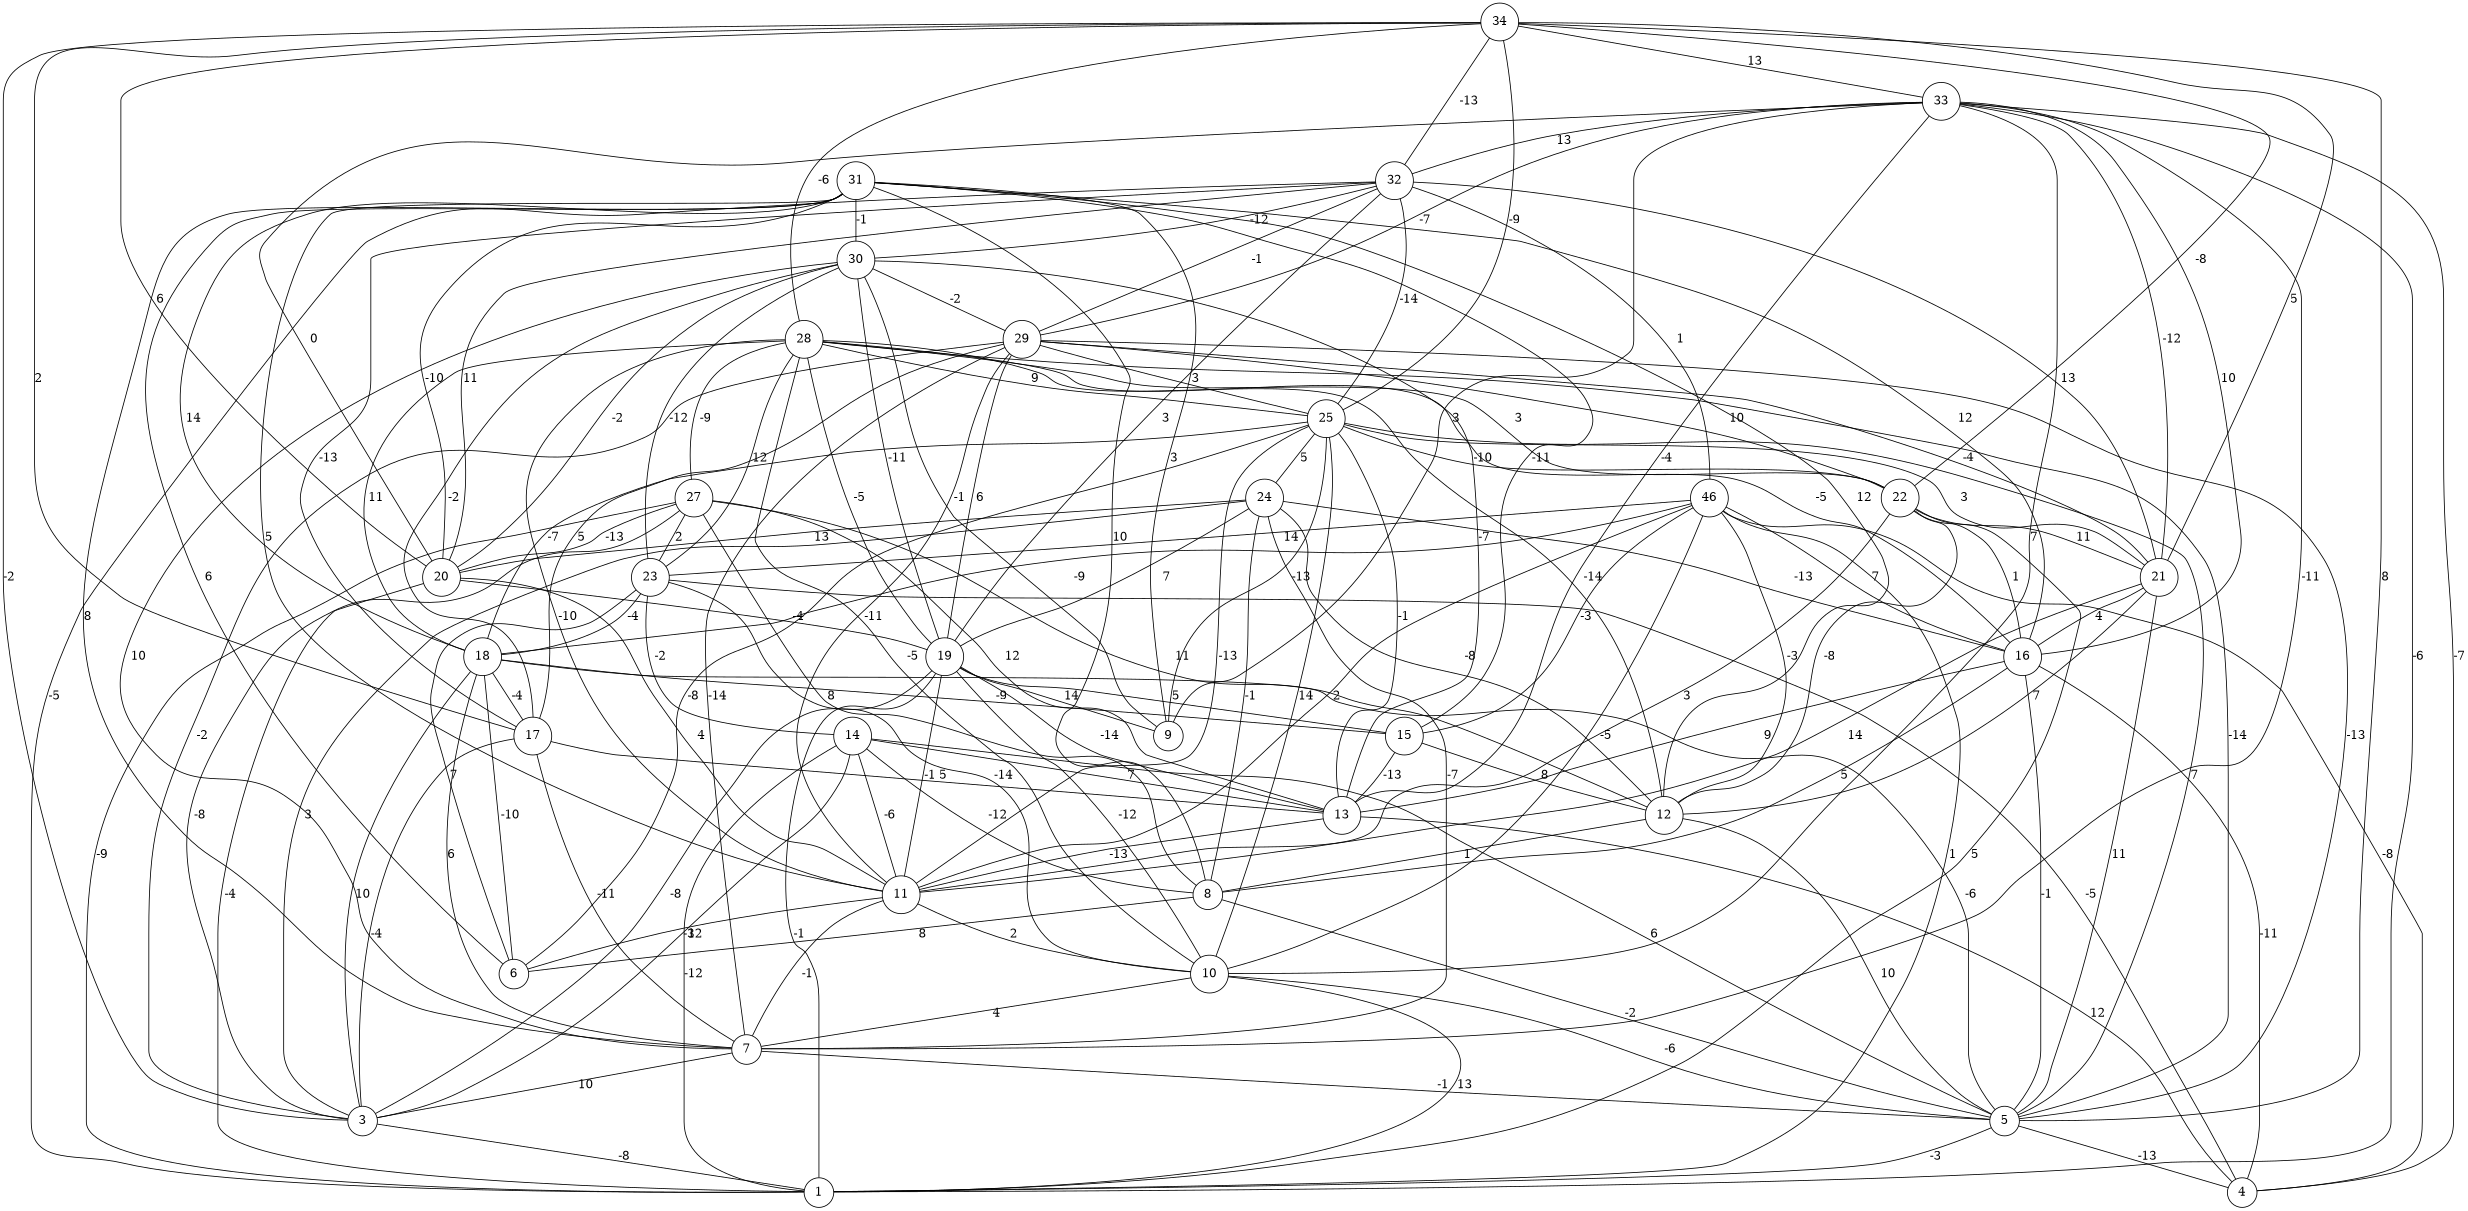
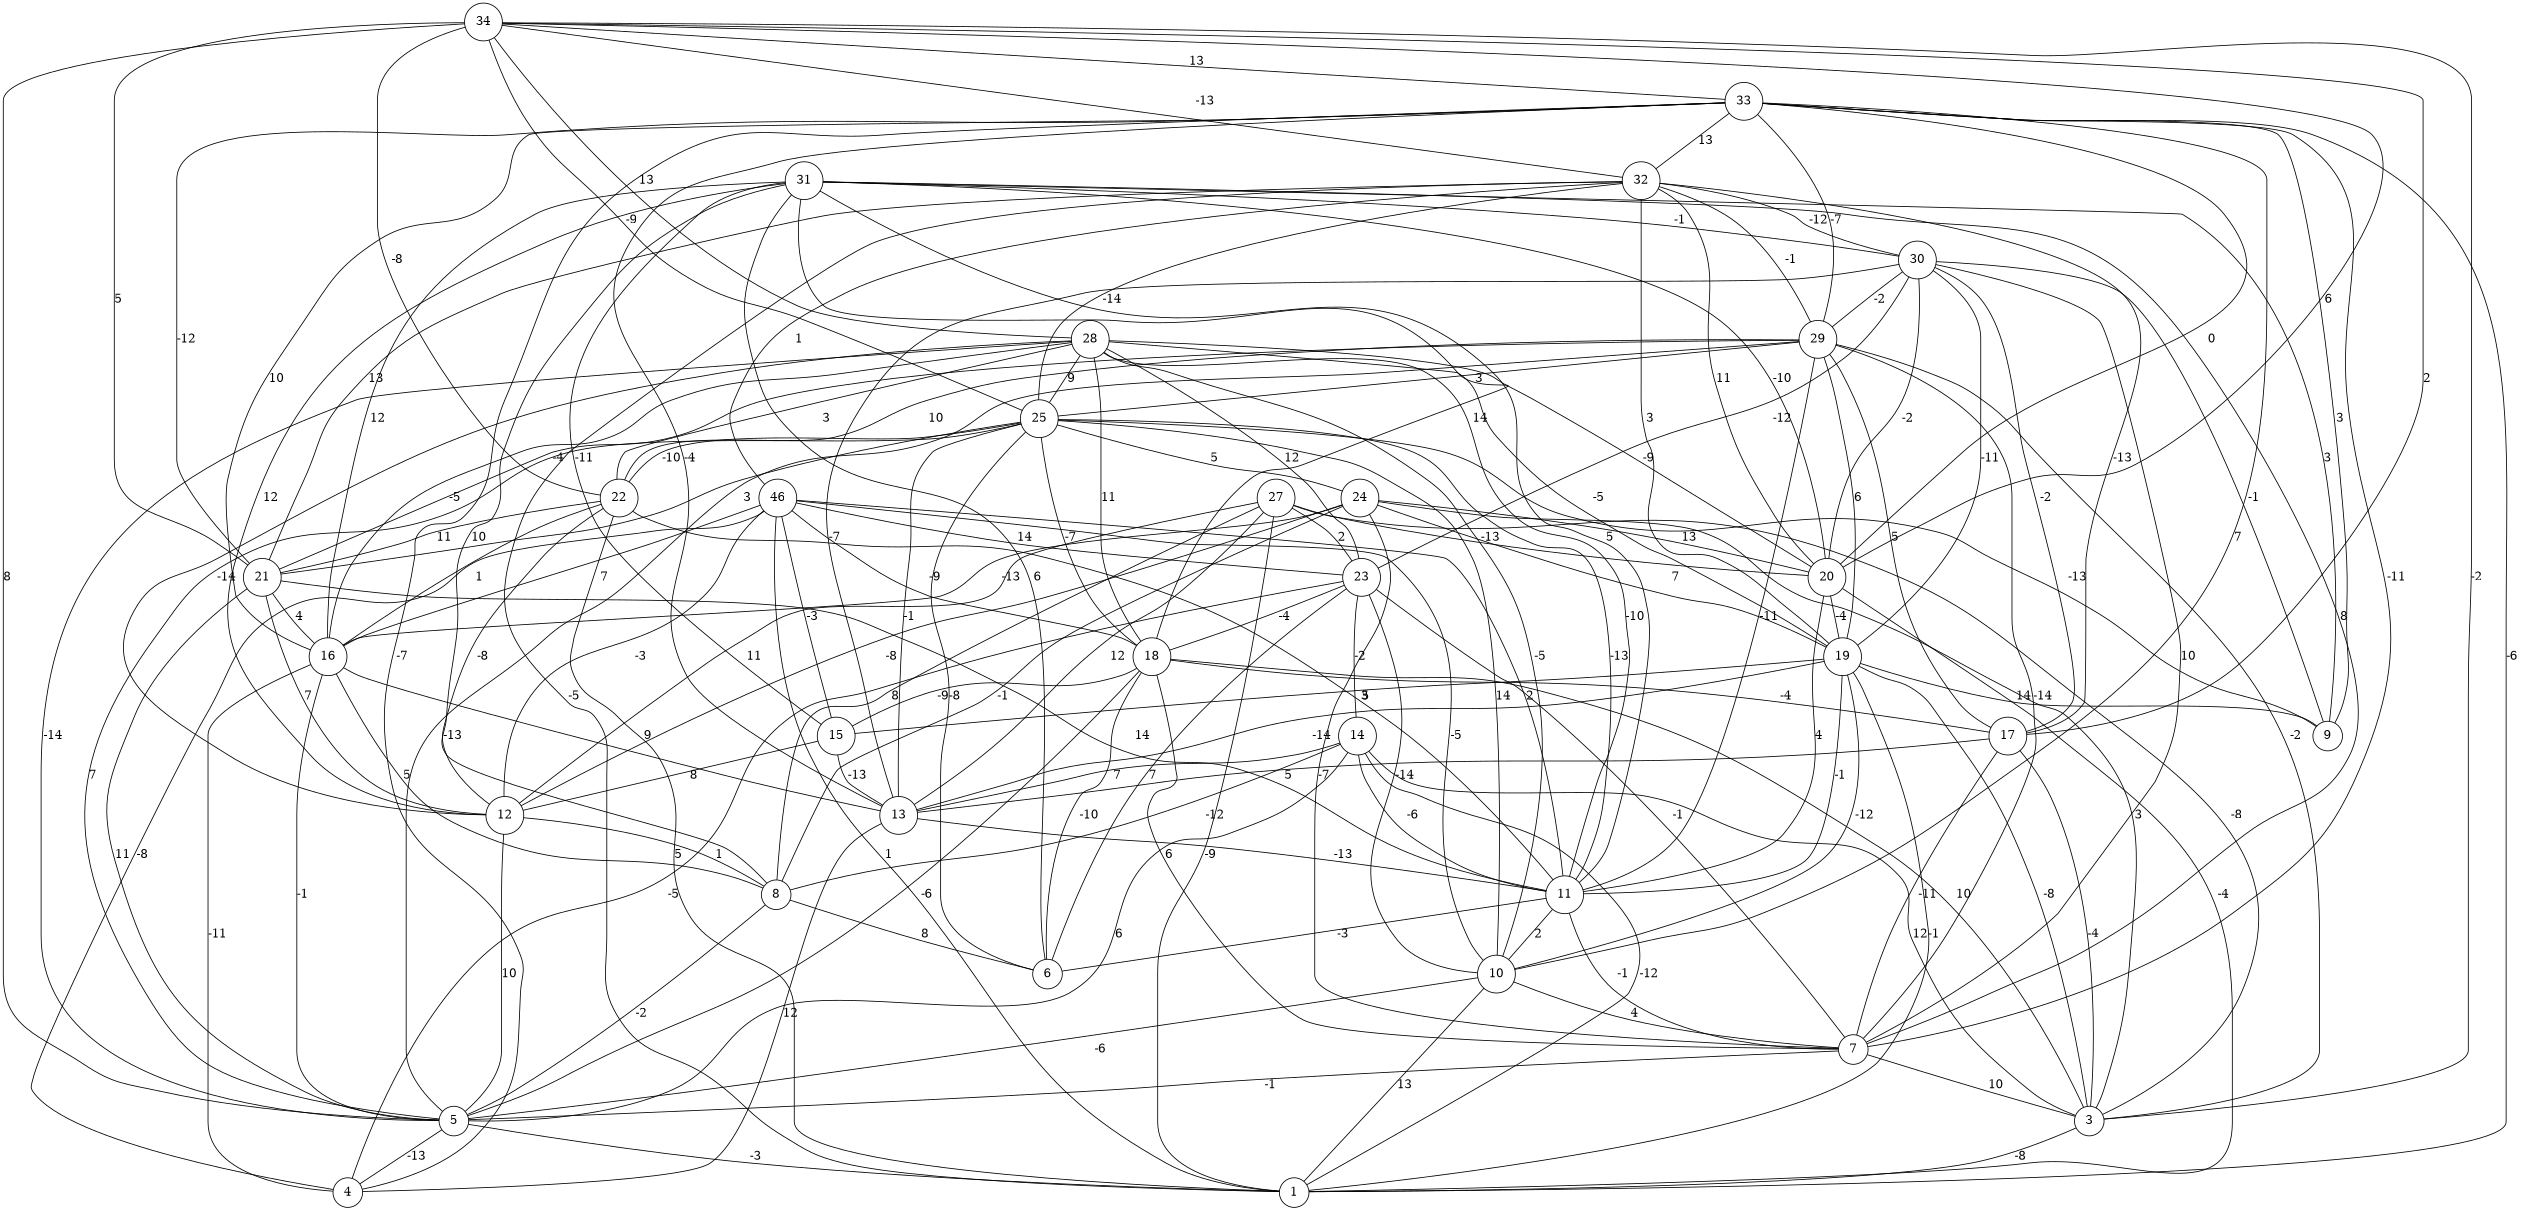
(824, 181) -> (647, 181)
(706, 388) -> (1519, 392)
none -> (1620, 780)
